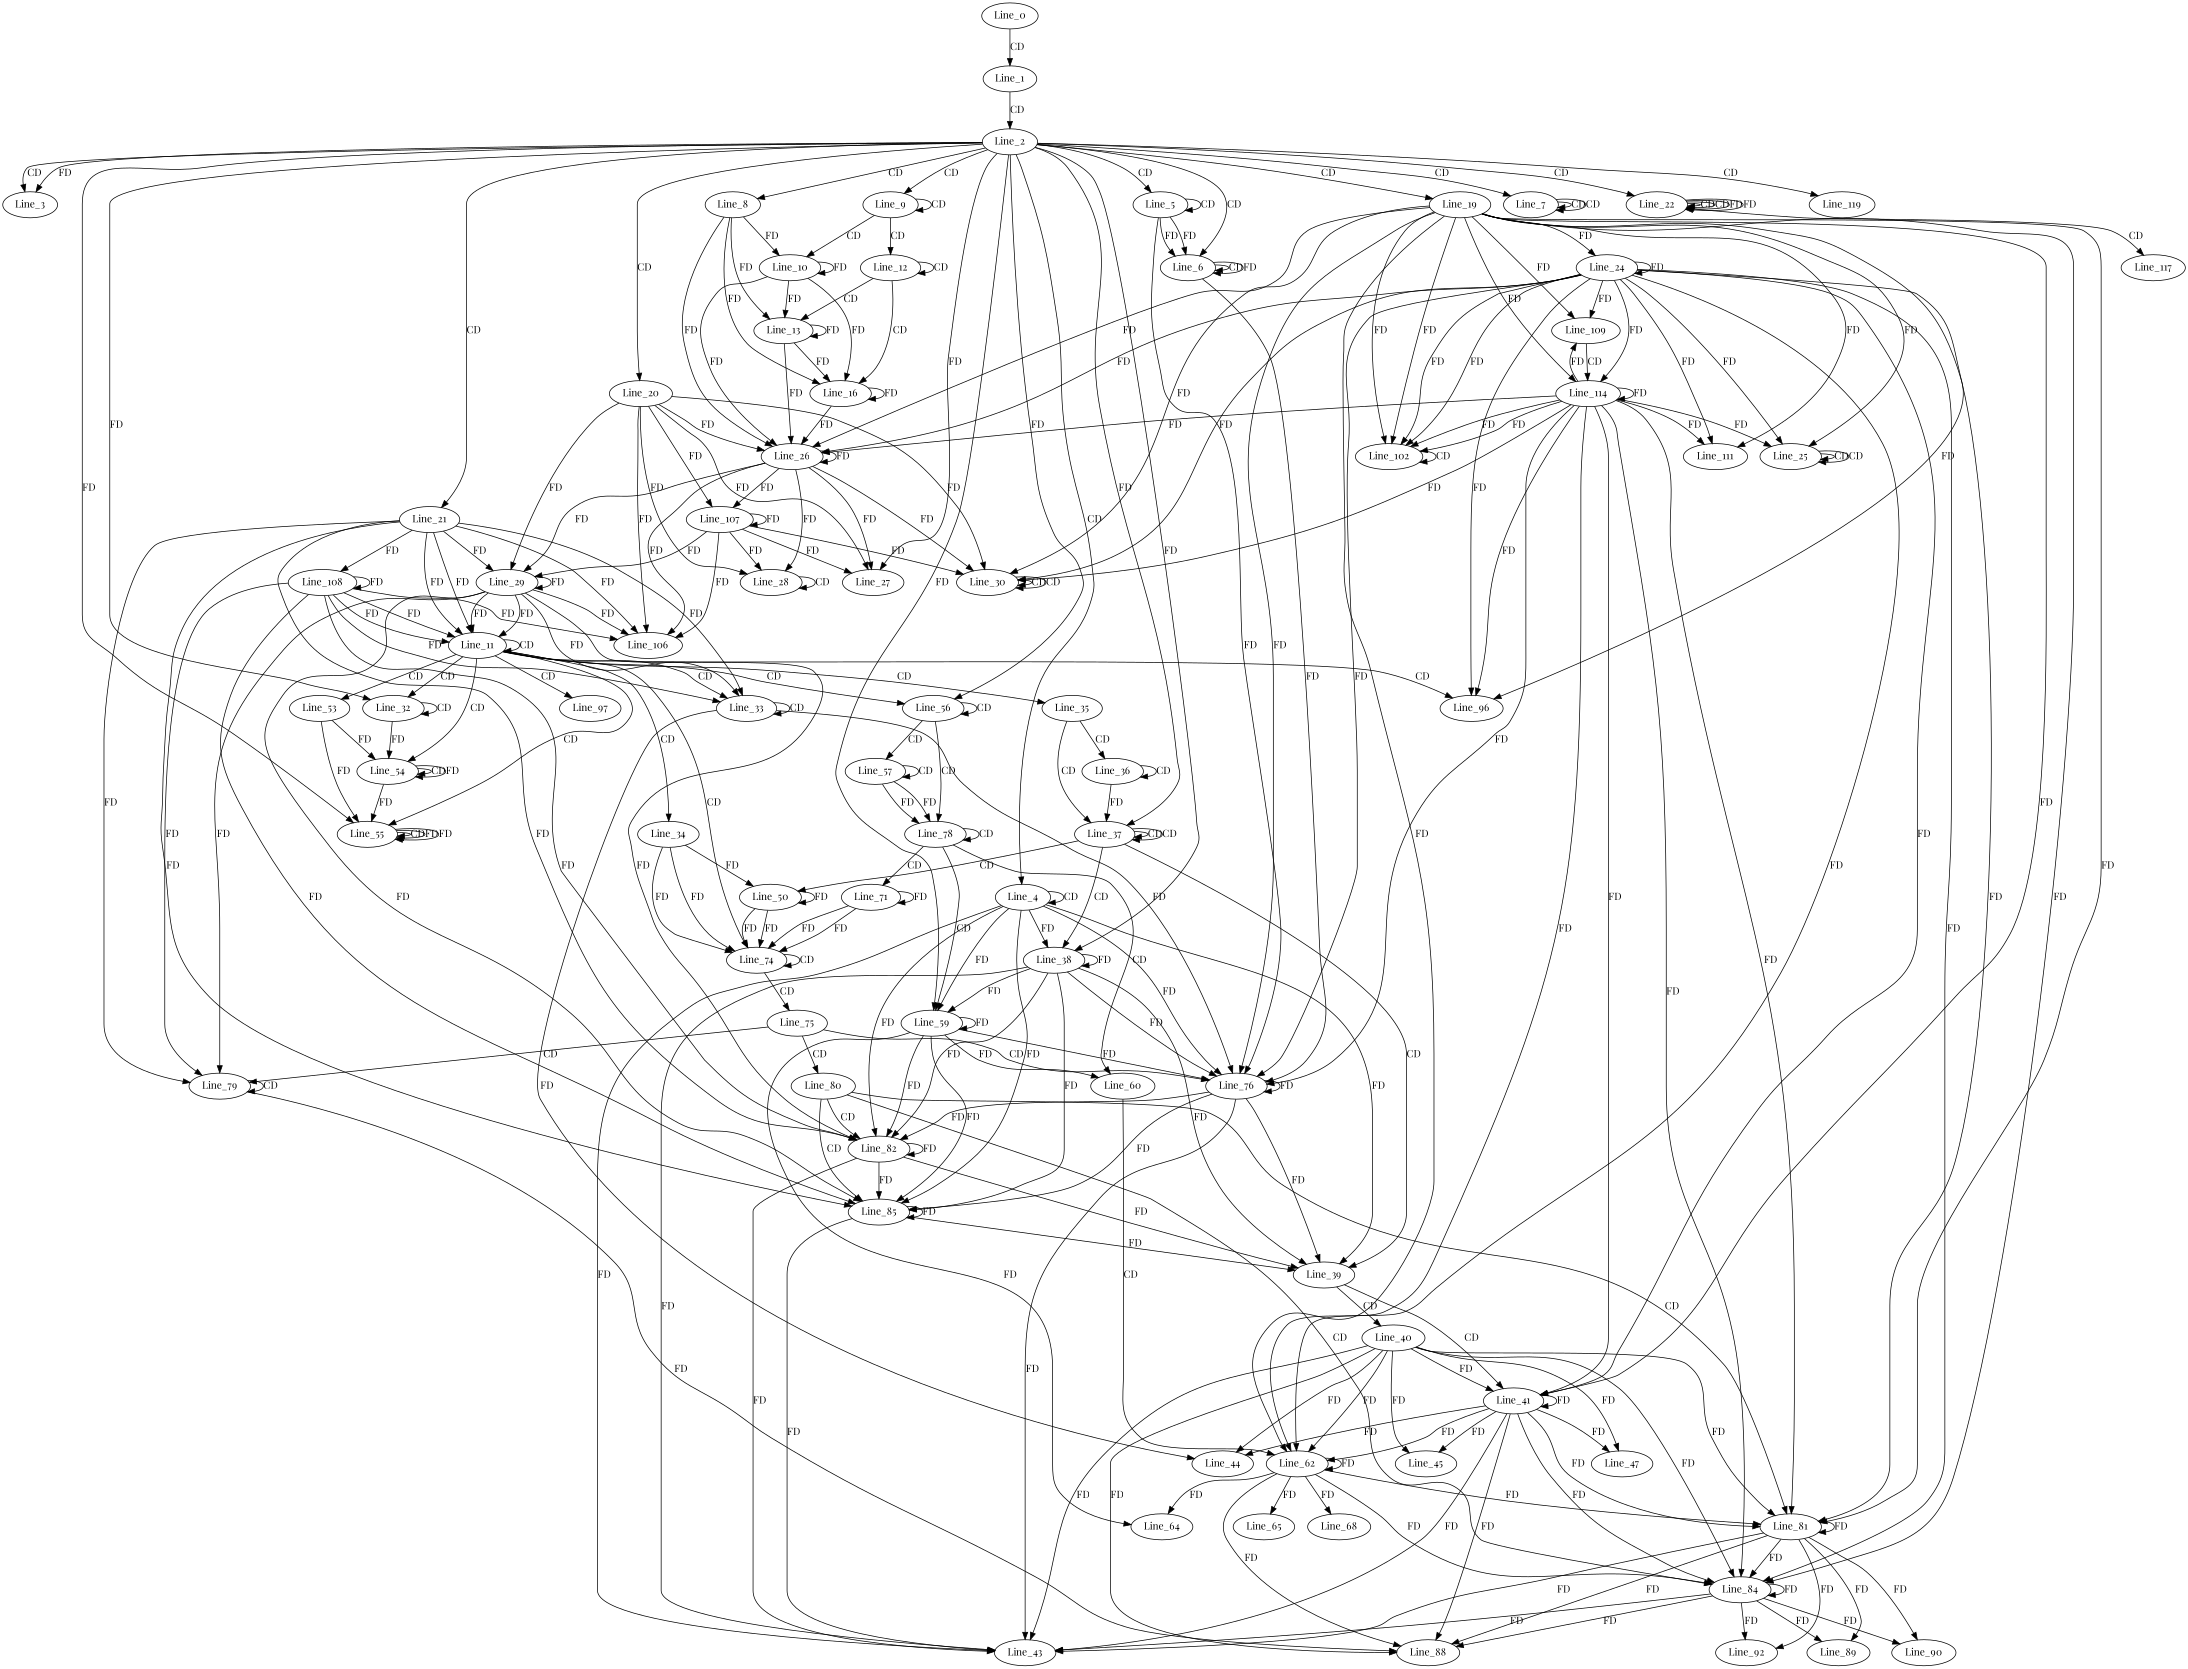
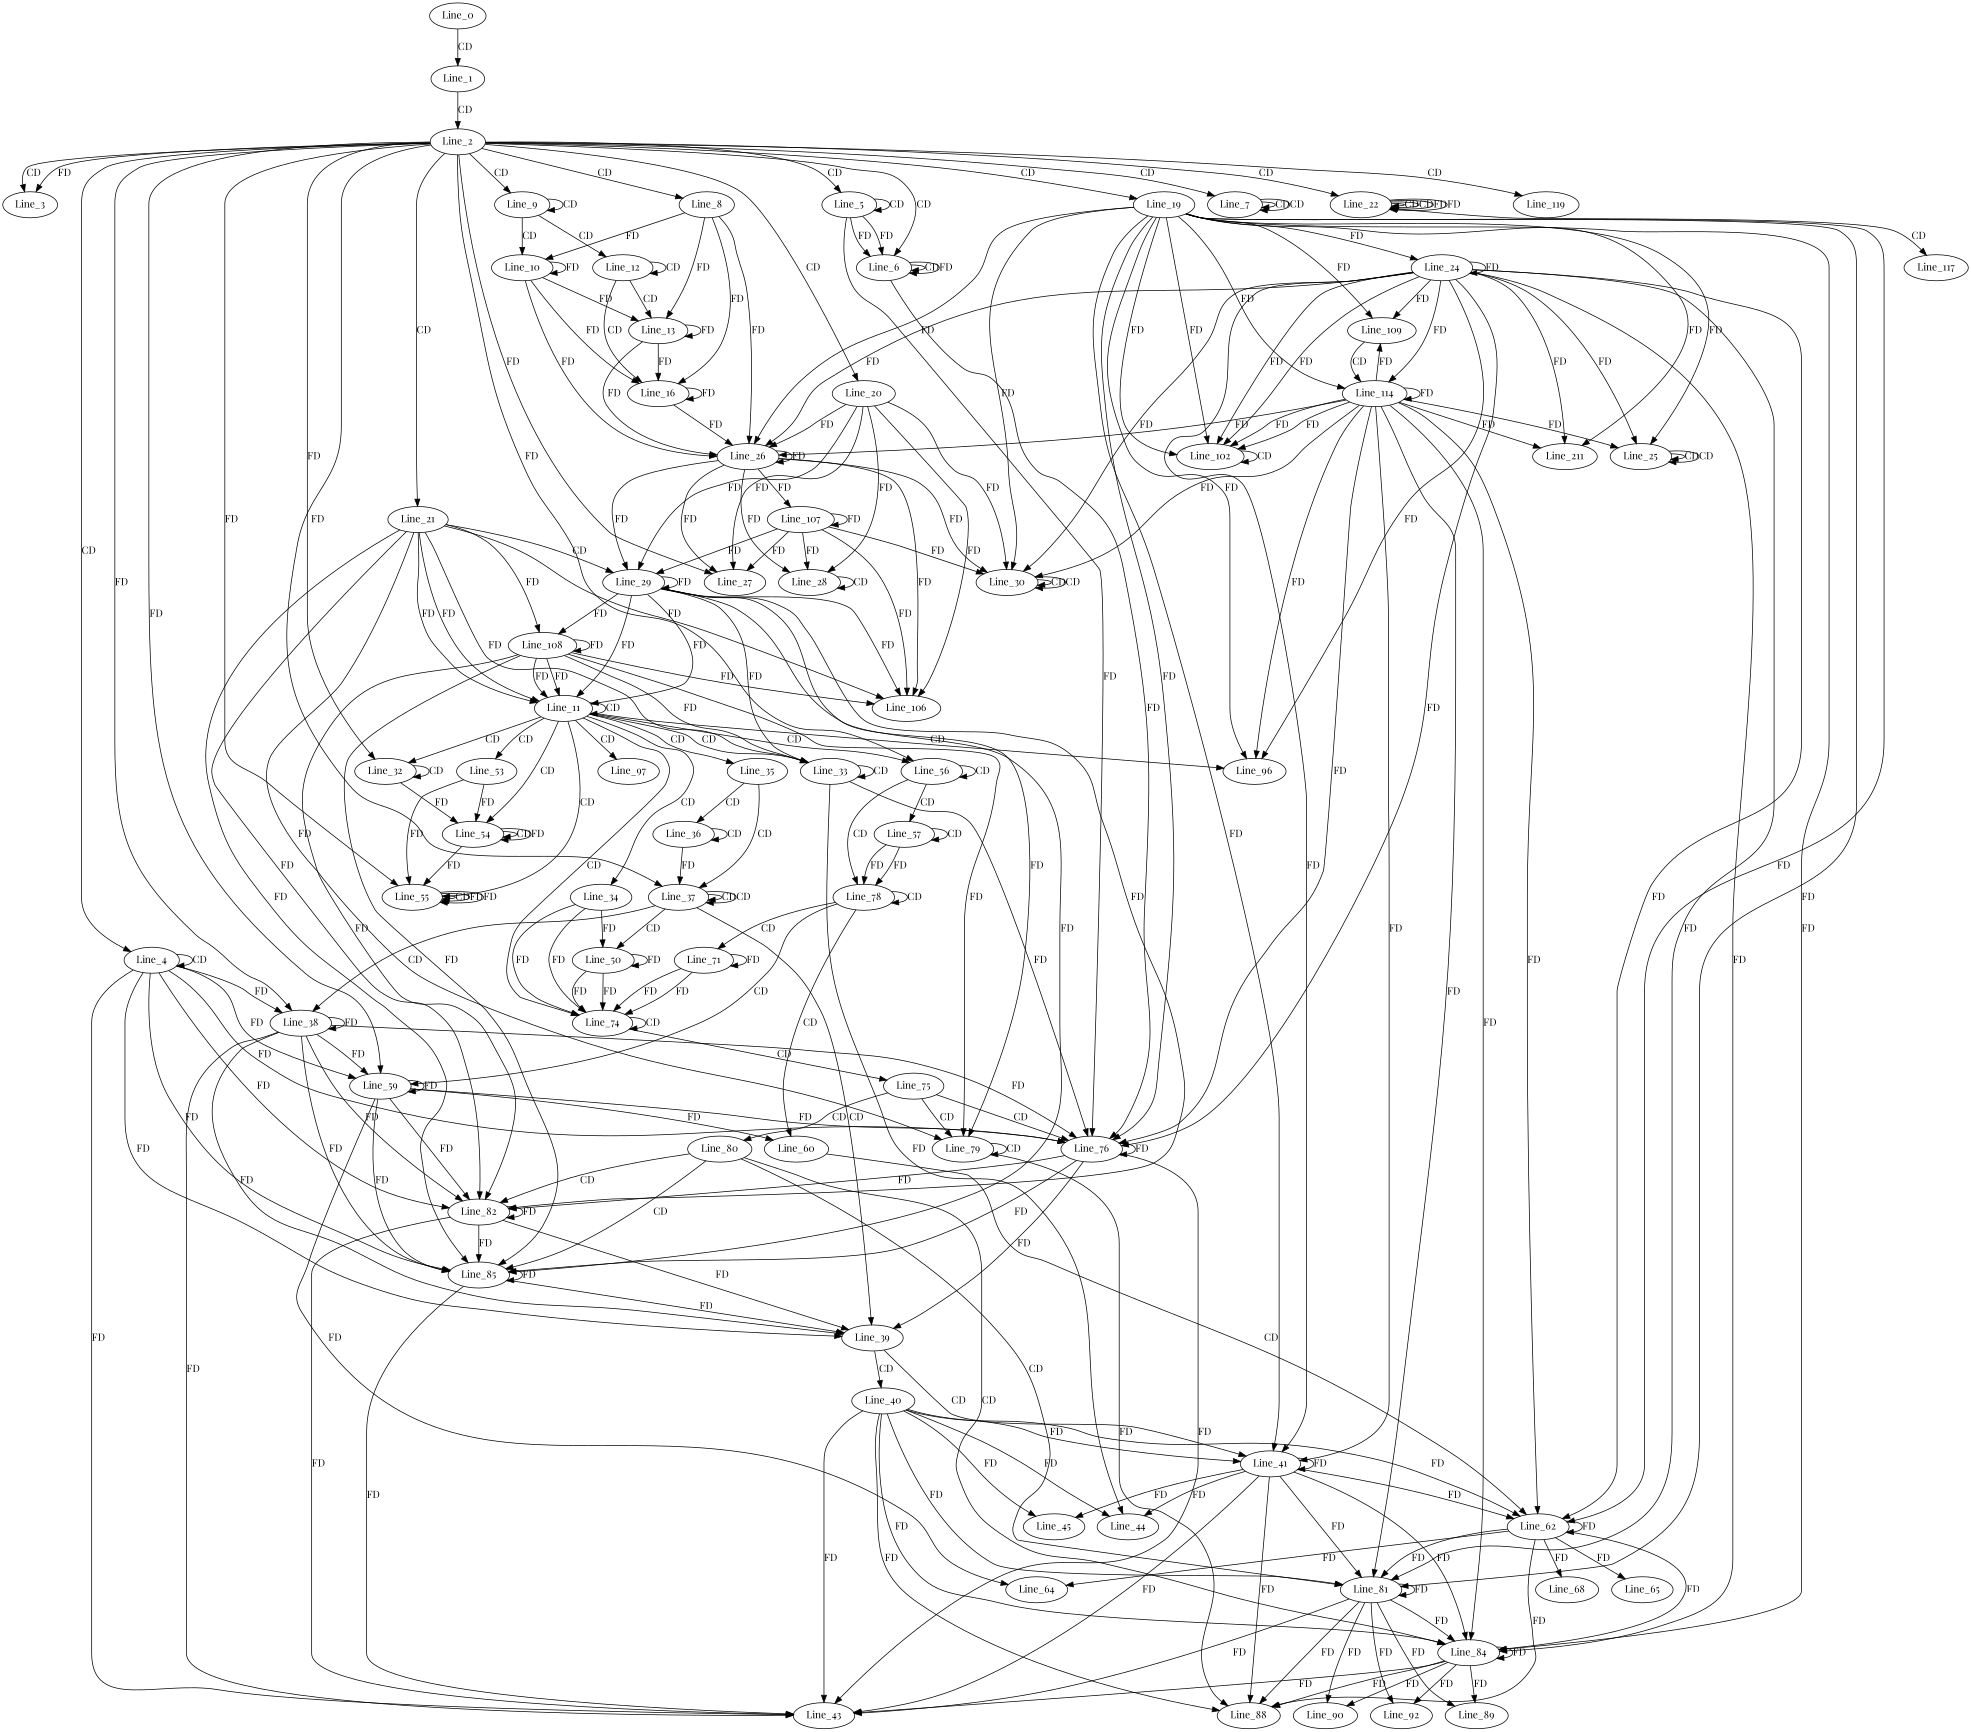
(678, 453) -> none
(1715, 457) -> (1565, 457)
(480, 551) -> (579, 551)
none -> (591, 612)
(1622, 1464) -> none
